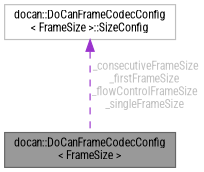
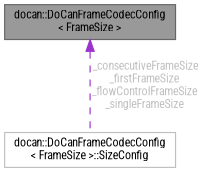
(90, 92) -> (90, 92)
